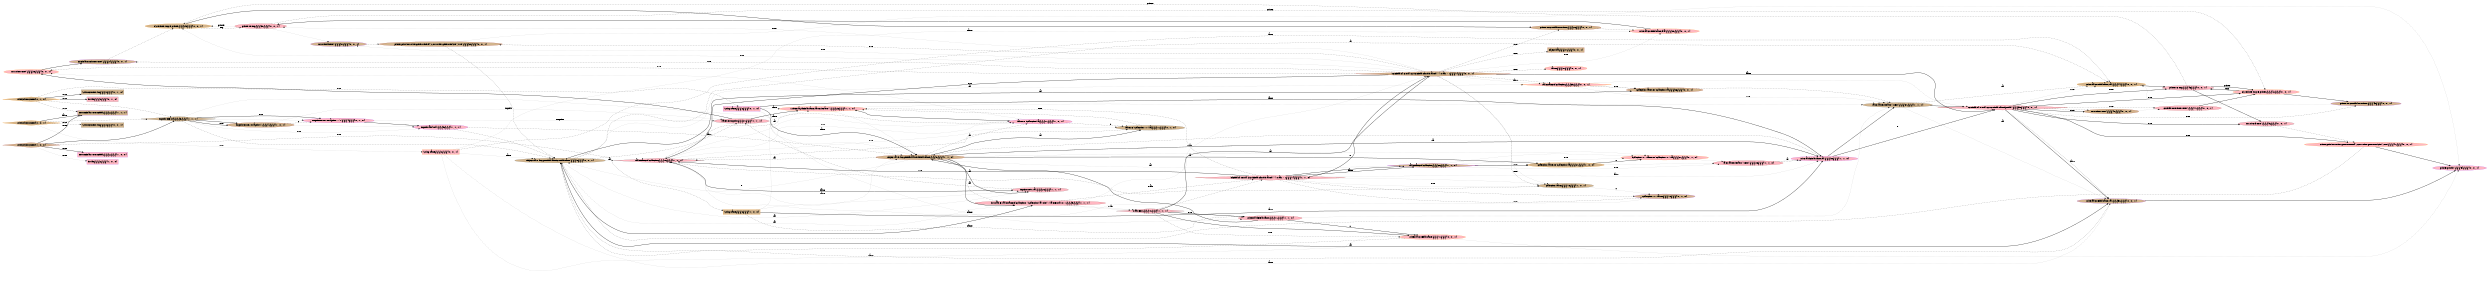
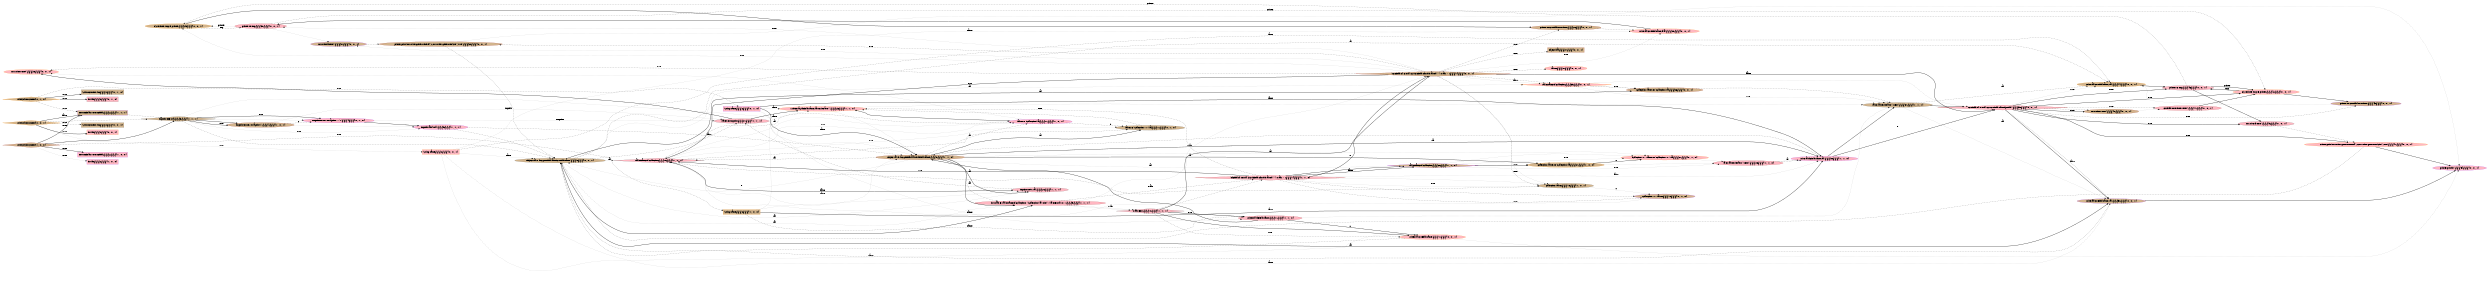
(103, 62) -> none
(108, 106) -> (144, 116)
none -> (103, 132)
